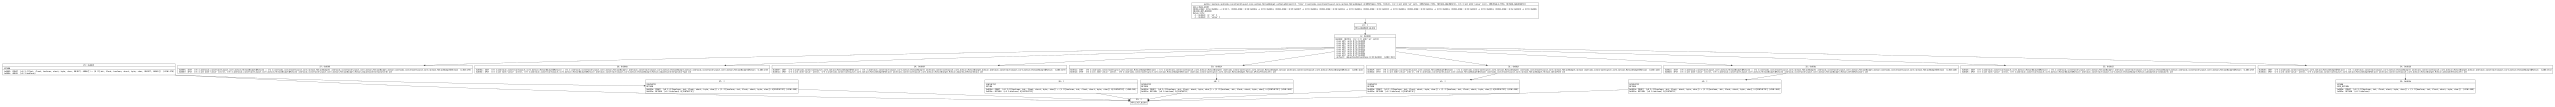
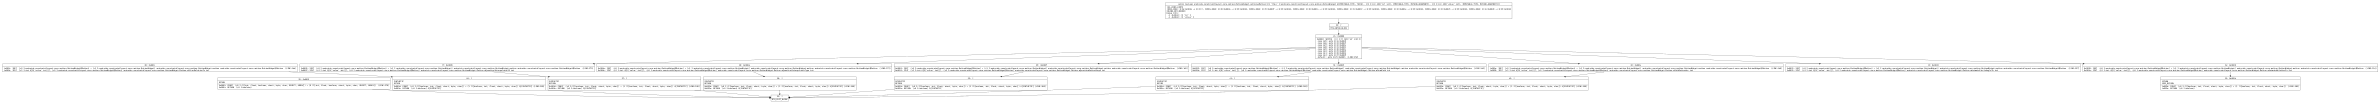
(1365, 28) -> (1339, 28)
(1365, 57) -> (1338, 57)
(1289, 58) -> none
(20, 73) -> (236, 87)
none -> (759, 74)
(409, 82) -> (520, 74)
none -> (971, 83)
